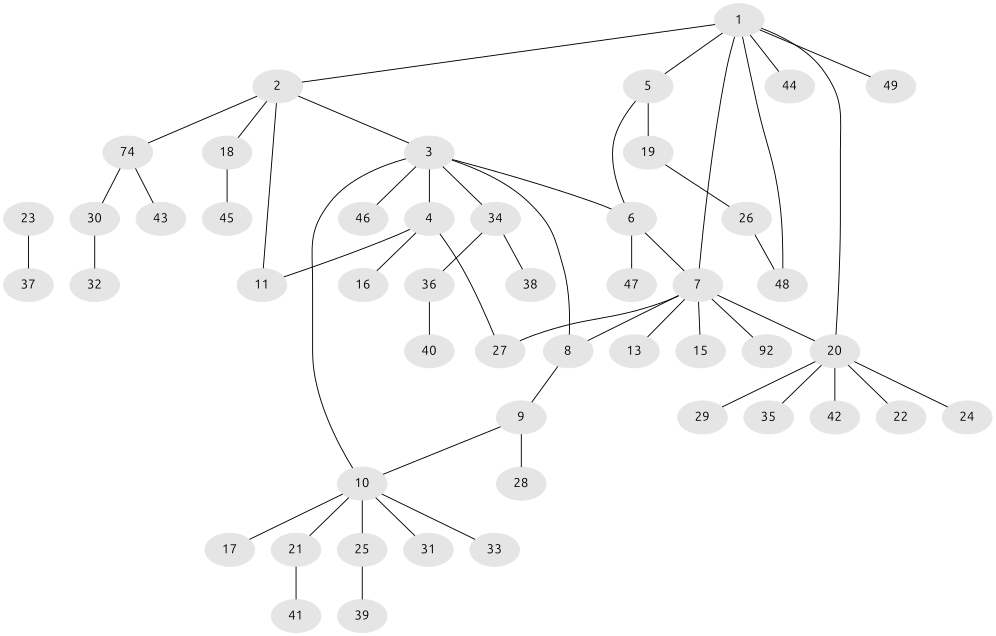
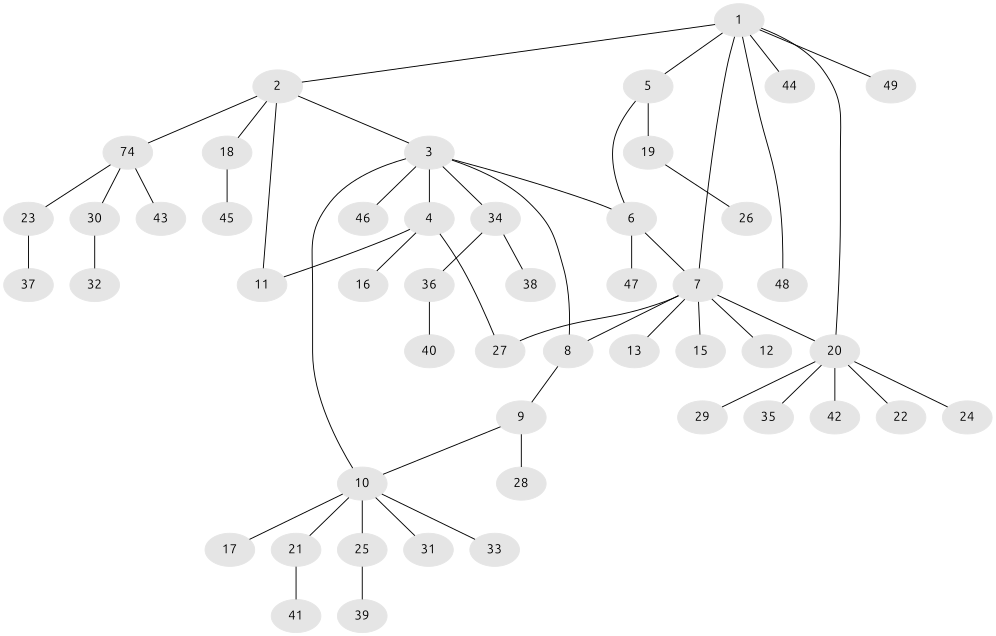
none -> (78, 186)
(765, 252) -> none
(767, 351) -> (767, 351)
